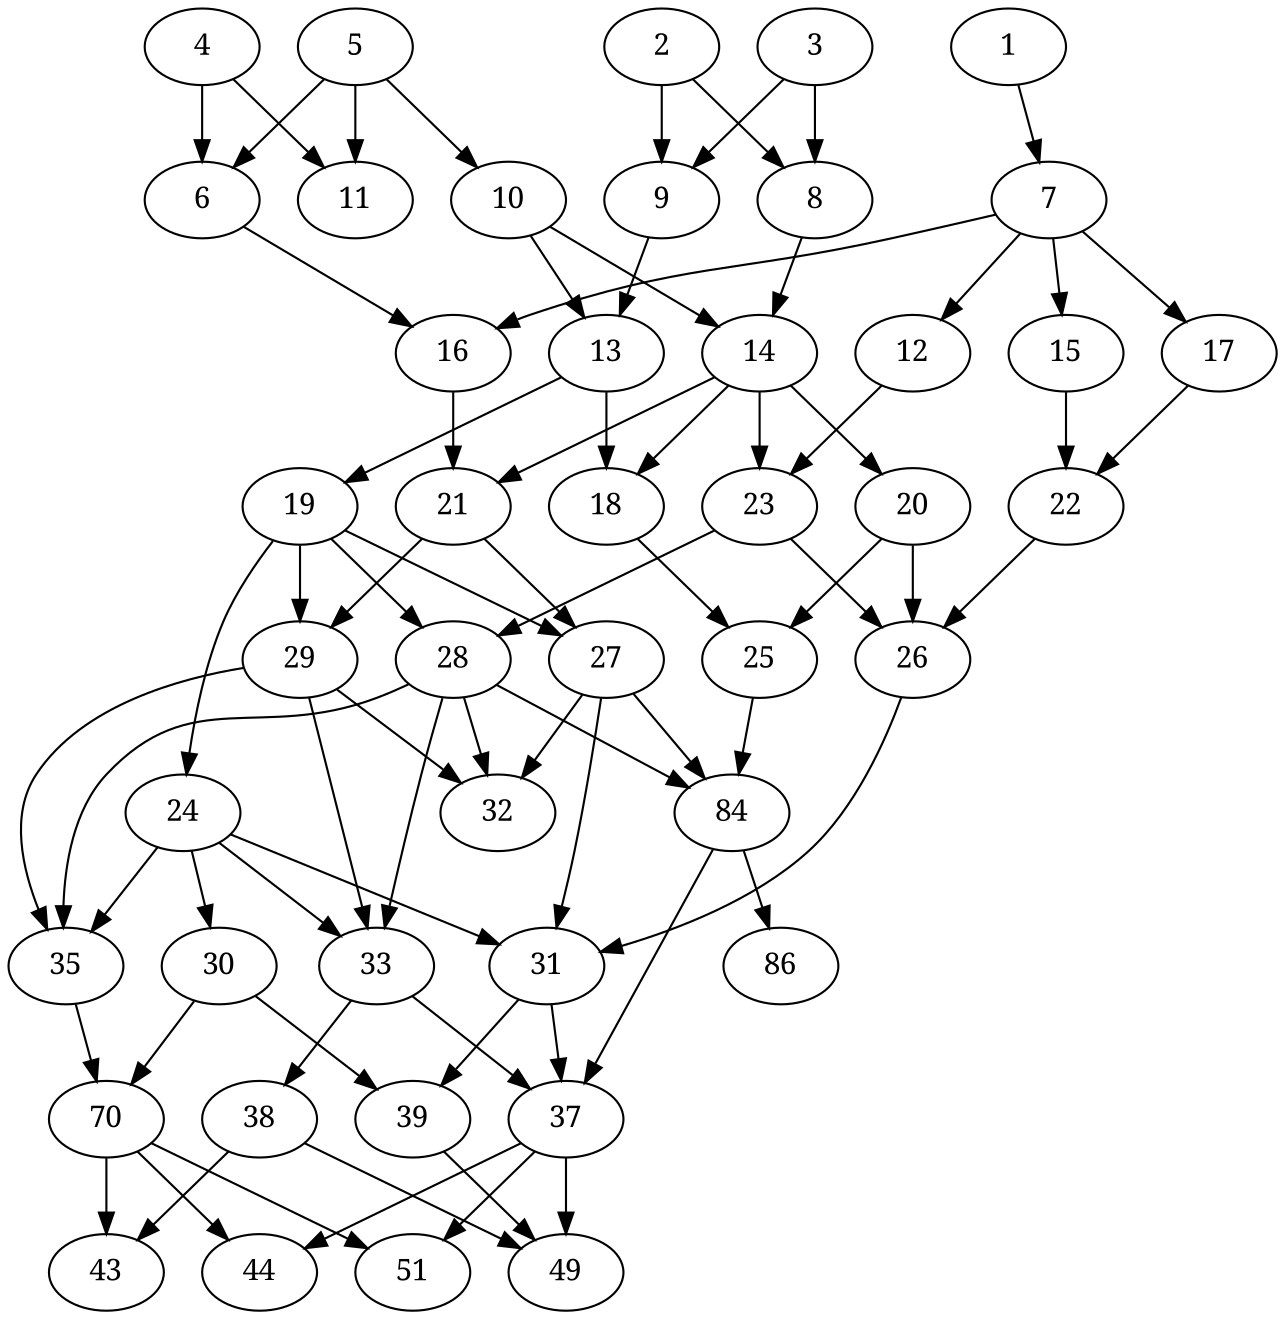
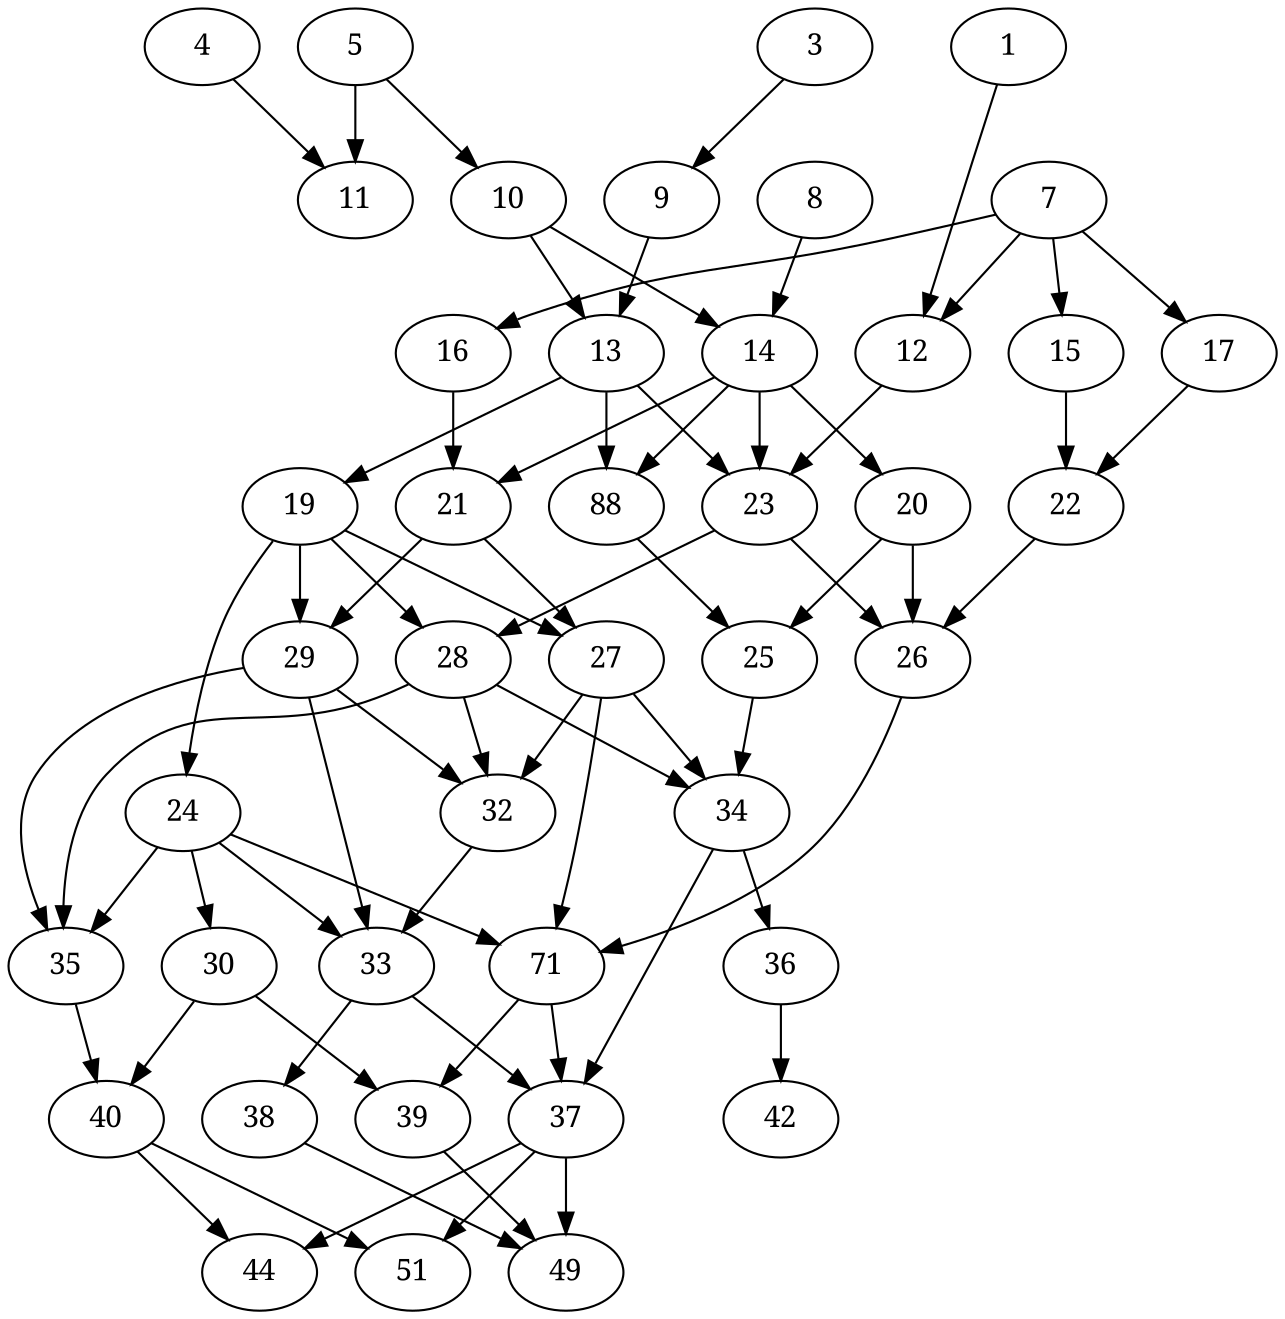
(662, 47) -> none
(815, 113) -> none
(1026, 113) -> (964, 190)
(202, 200) -> none
none -> (673, 420)
(606, 506) -> (606, 506)
(414, 802) -> (444, 881)
(732, 813) -> (732, 813)
(547, 966) -> (547, 966)
(781, 966) -> (781, 966)
(106, 1119) -> (106, 1119)
none -> (781, 1119)
(106, 1272) -> none
